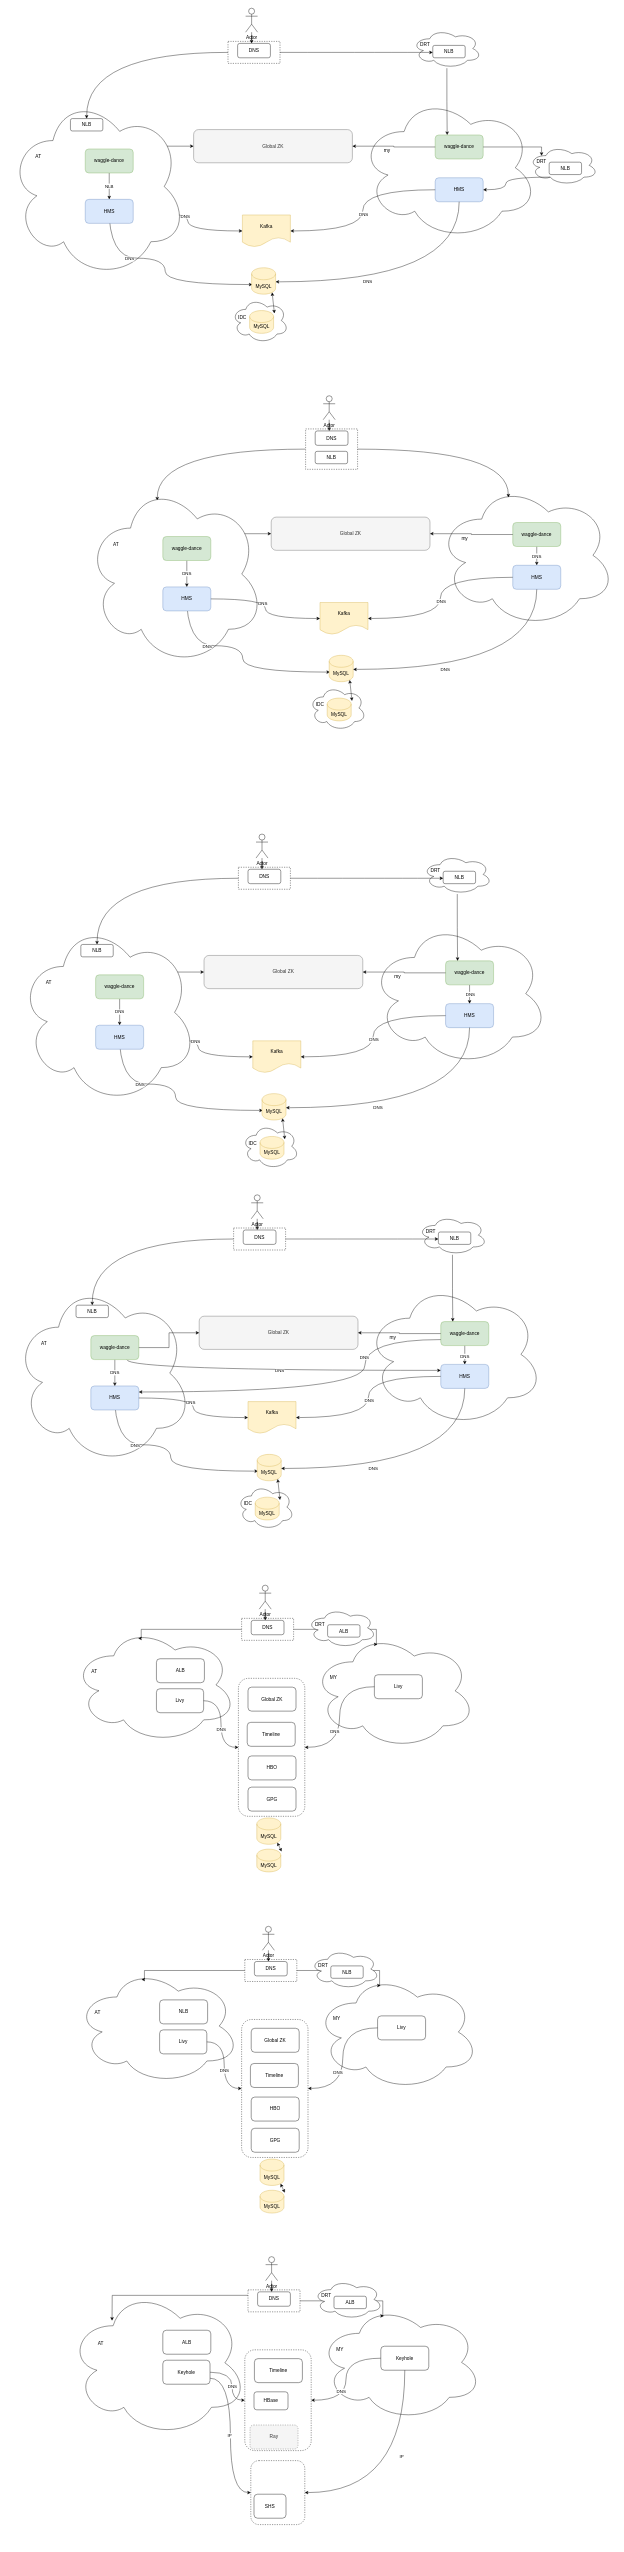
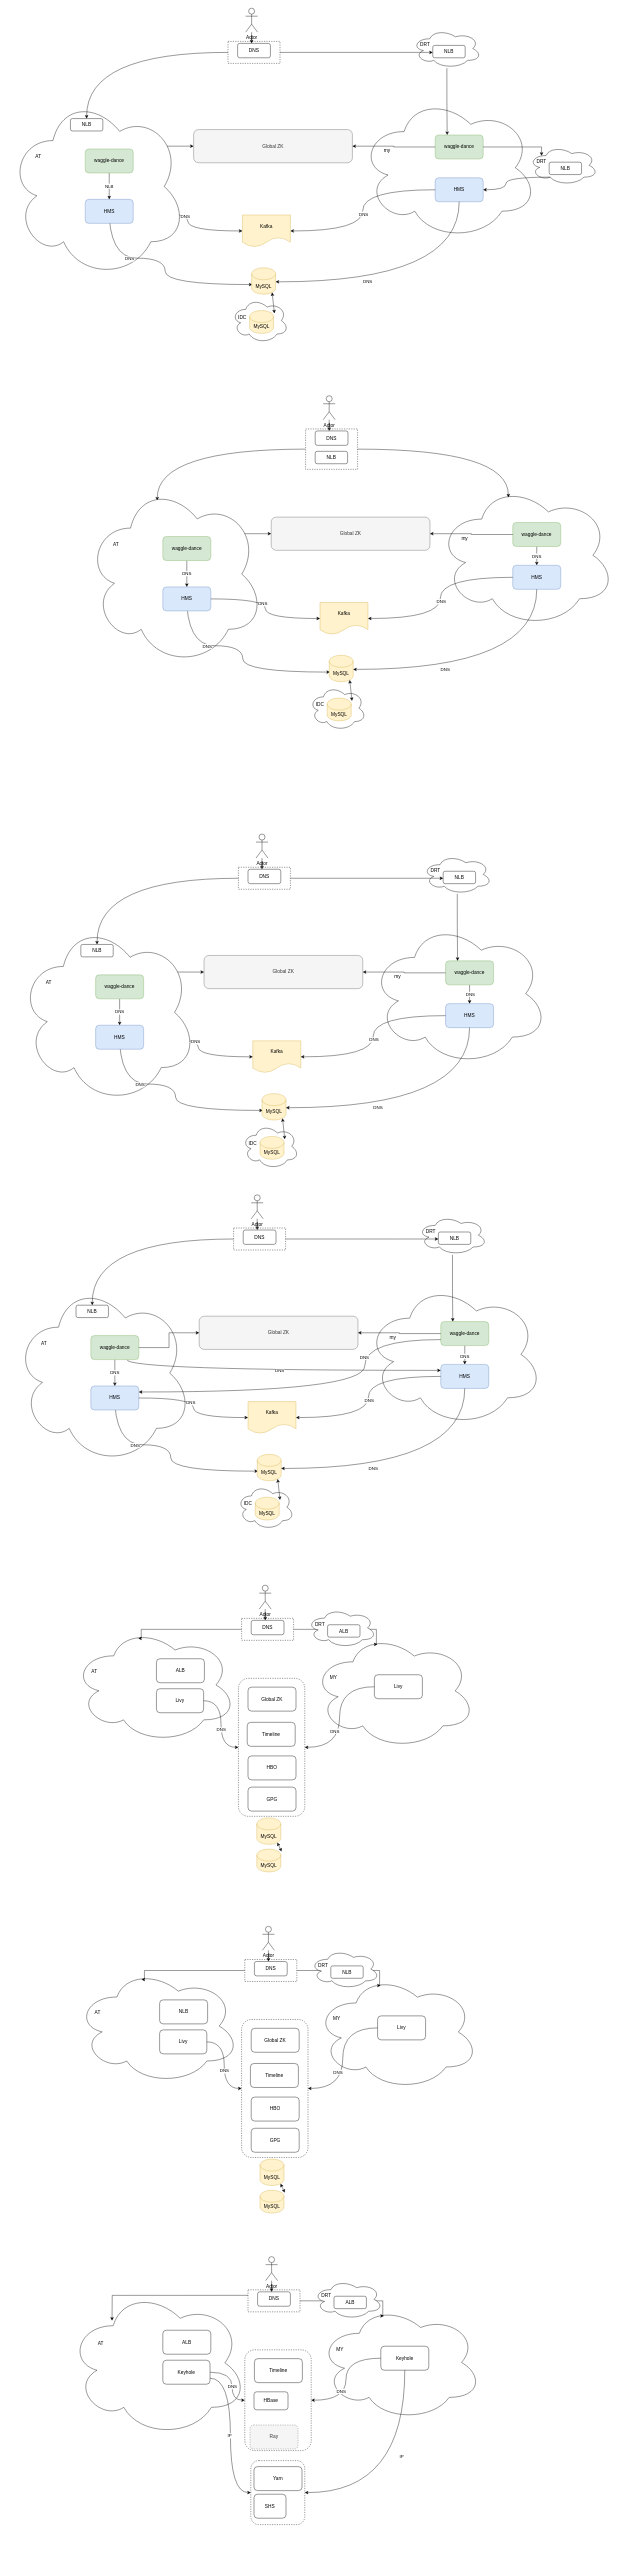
none -> (278, 2479)
